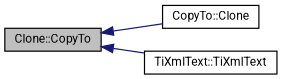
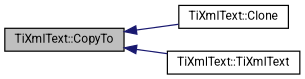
(211, 17) -> (234, 17)
(53, 40) -> (64, 40)
